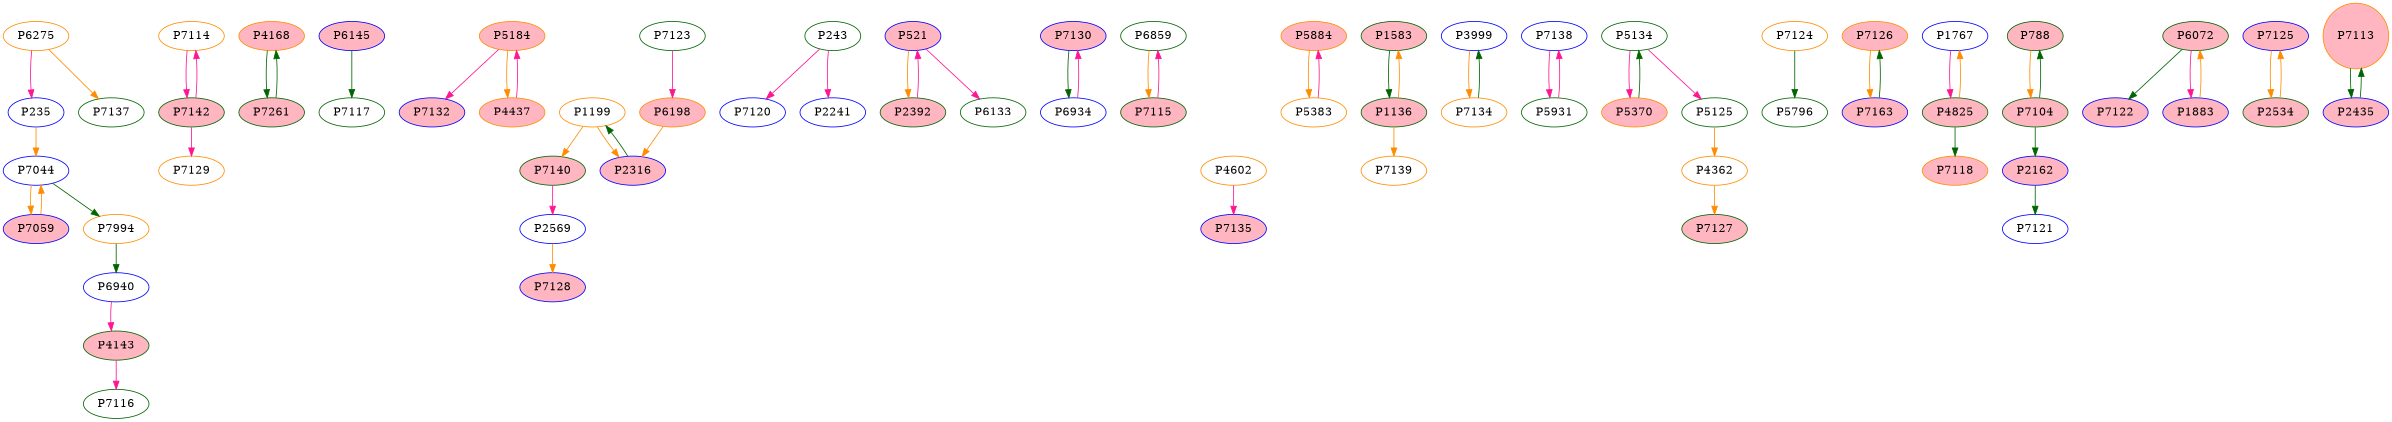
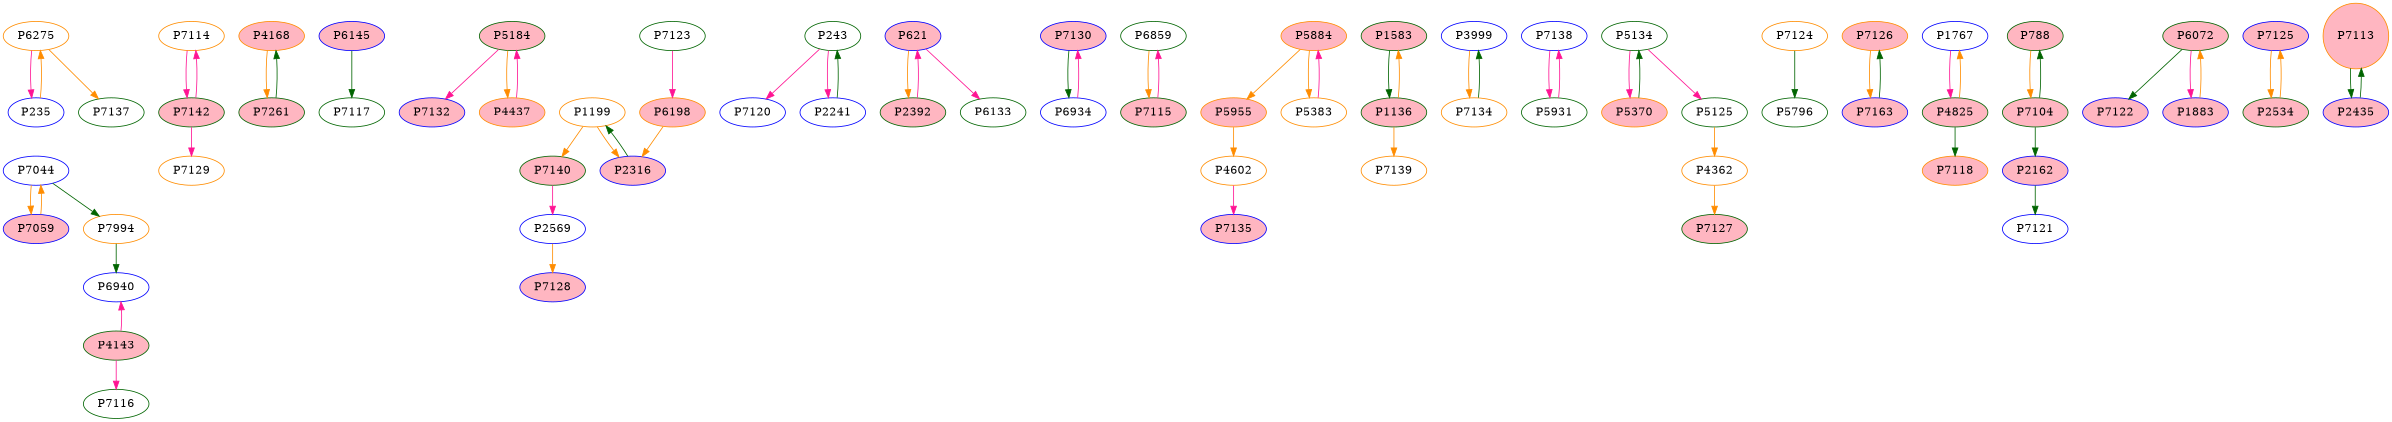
(512, 36) -> (512, 36)
(913, 36) -> (913, 36)
(266, 70) -> (266, 70)
none -> (838, 78)
none -> (1234, 112)
(36, 138) -> (41, 78)
(111, 312) -> (122, 320)
